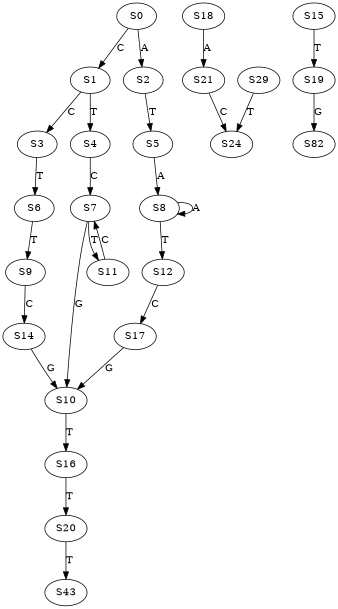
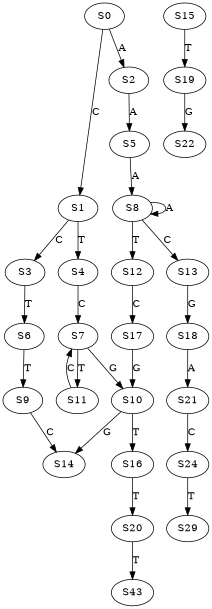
(247, 109) -> (188, 493)
(153, 112) -> (133, 112)
(314, 144) -> (185, 144)
none -> (188, 272)
(42, 366) -> (101, 430)
